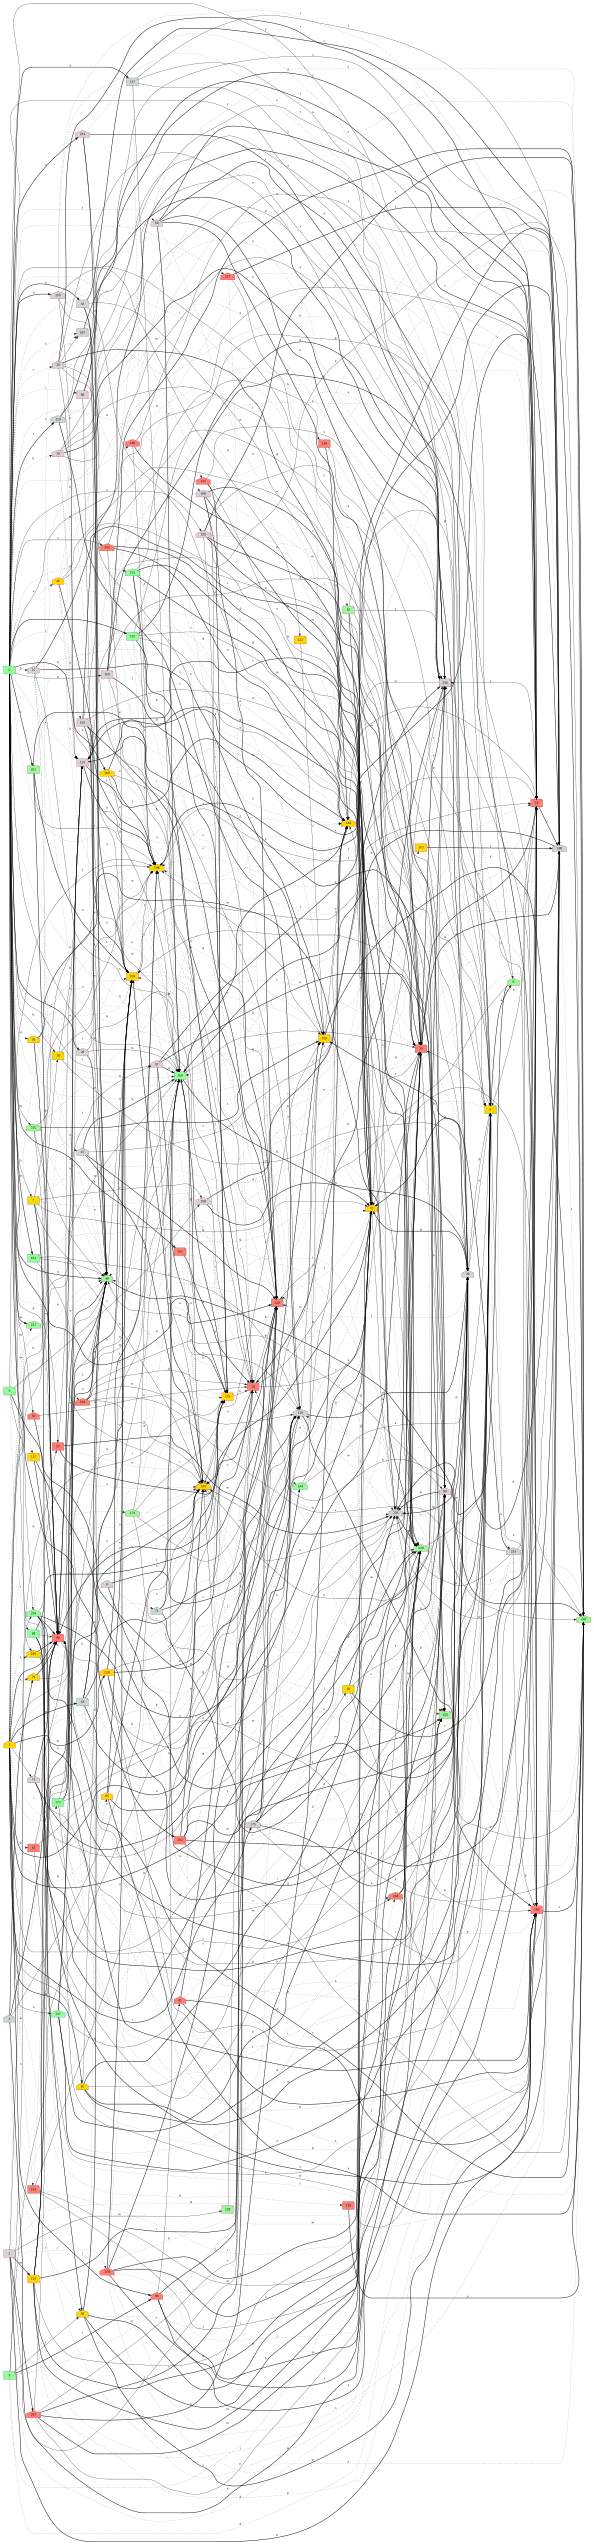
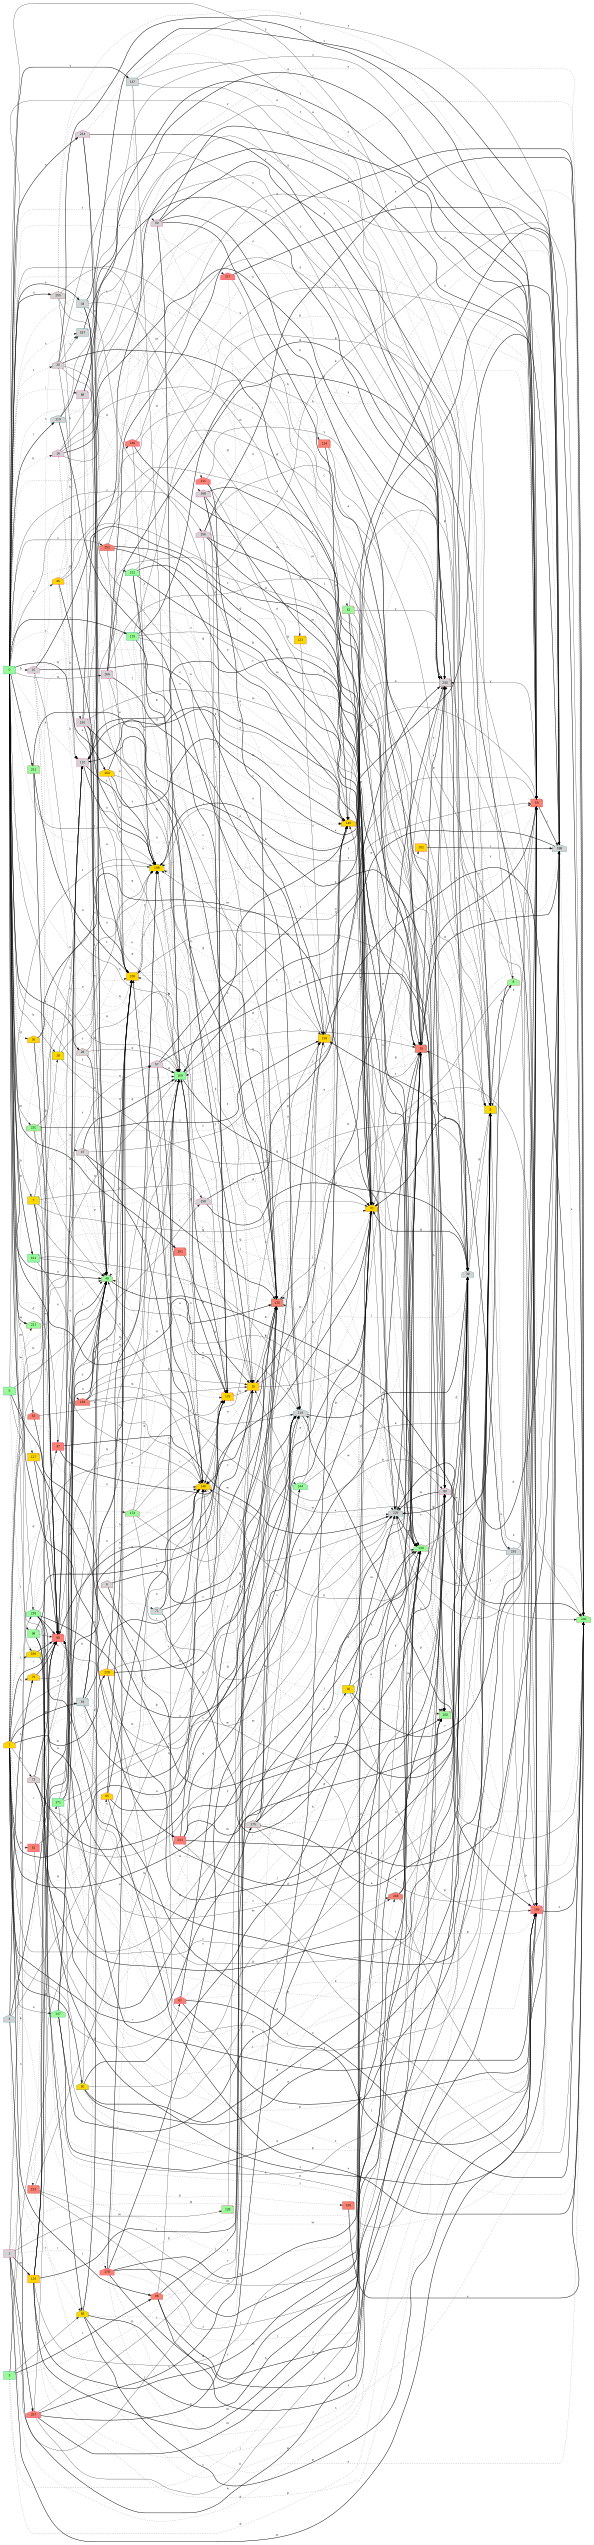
(253, 1387) -> (253, 1387)
